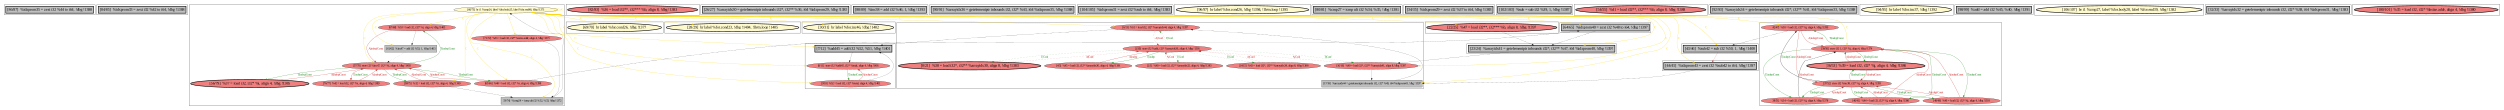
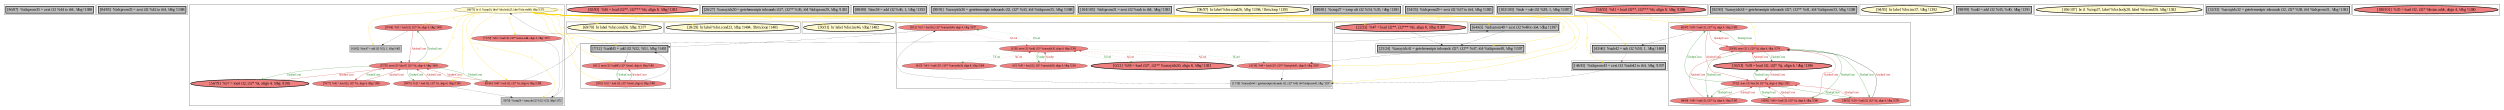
(1179, 66) -> none
(1785, 68) -> (1686, 71)
